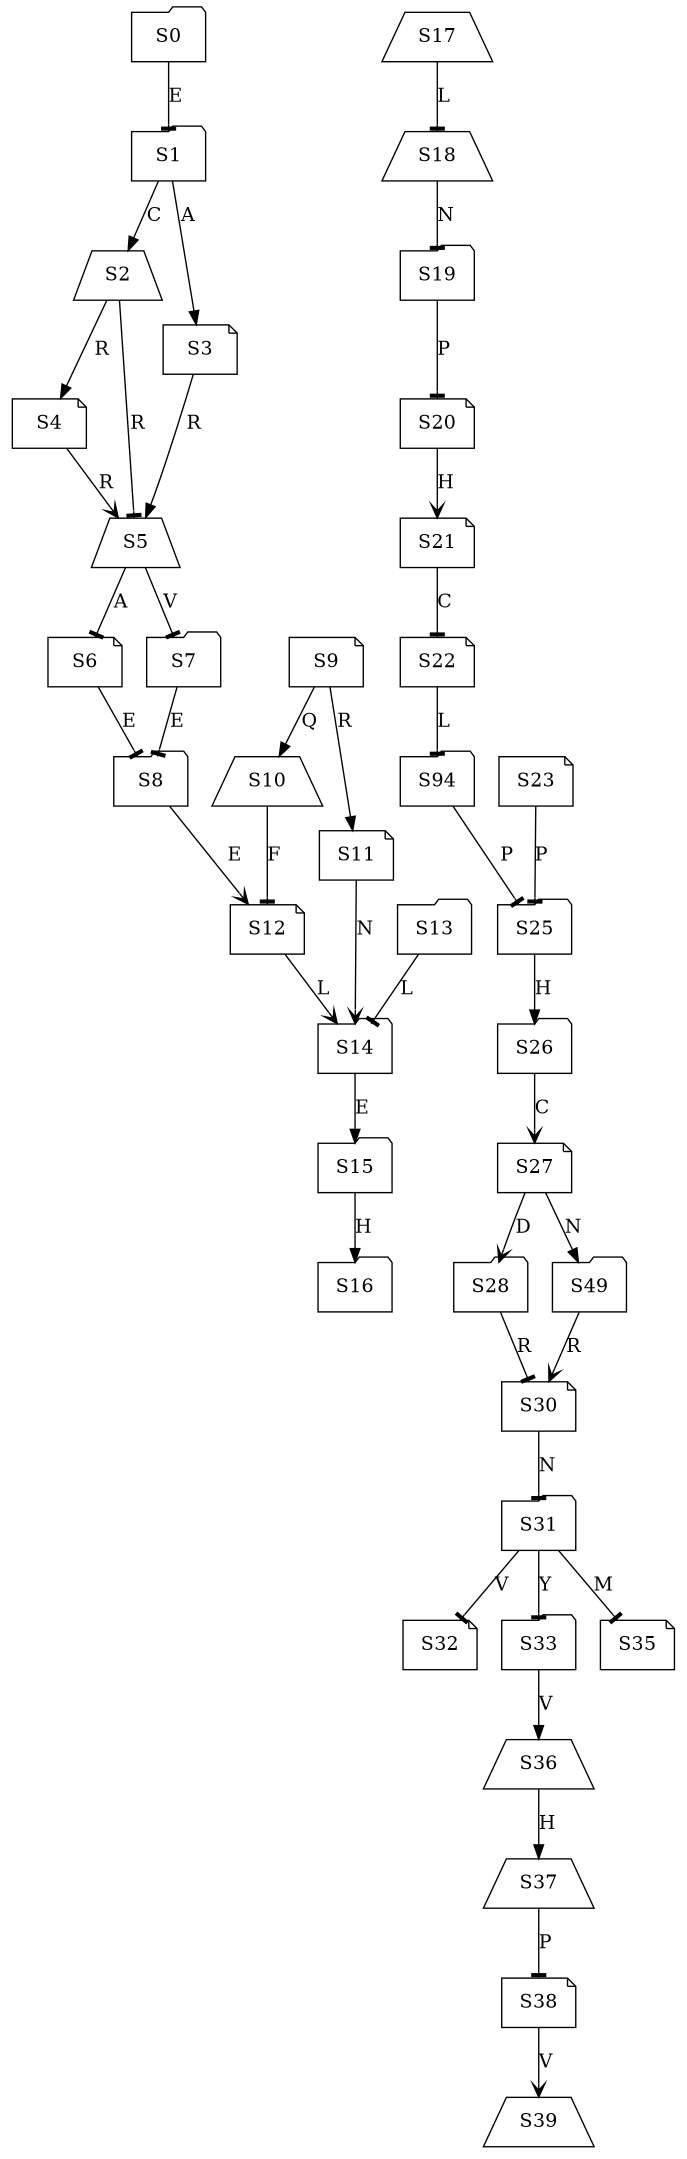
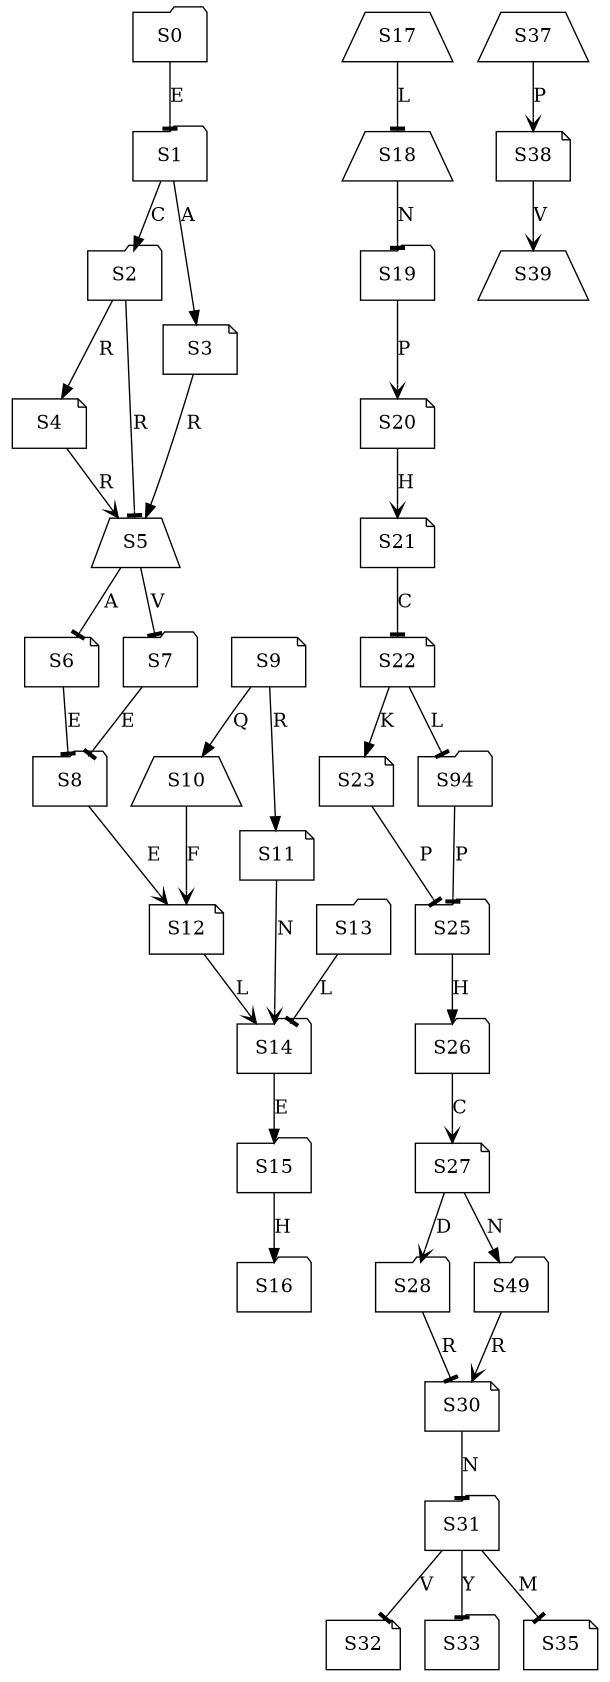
(118, 276) -> (125, 276)
(437, 346) -> (398, 342)
none -> (379, 715)
(267, 852) -> (186, 848)
(539, 1764) -> none
(539, 1940) -> (533, 90)
